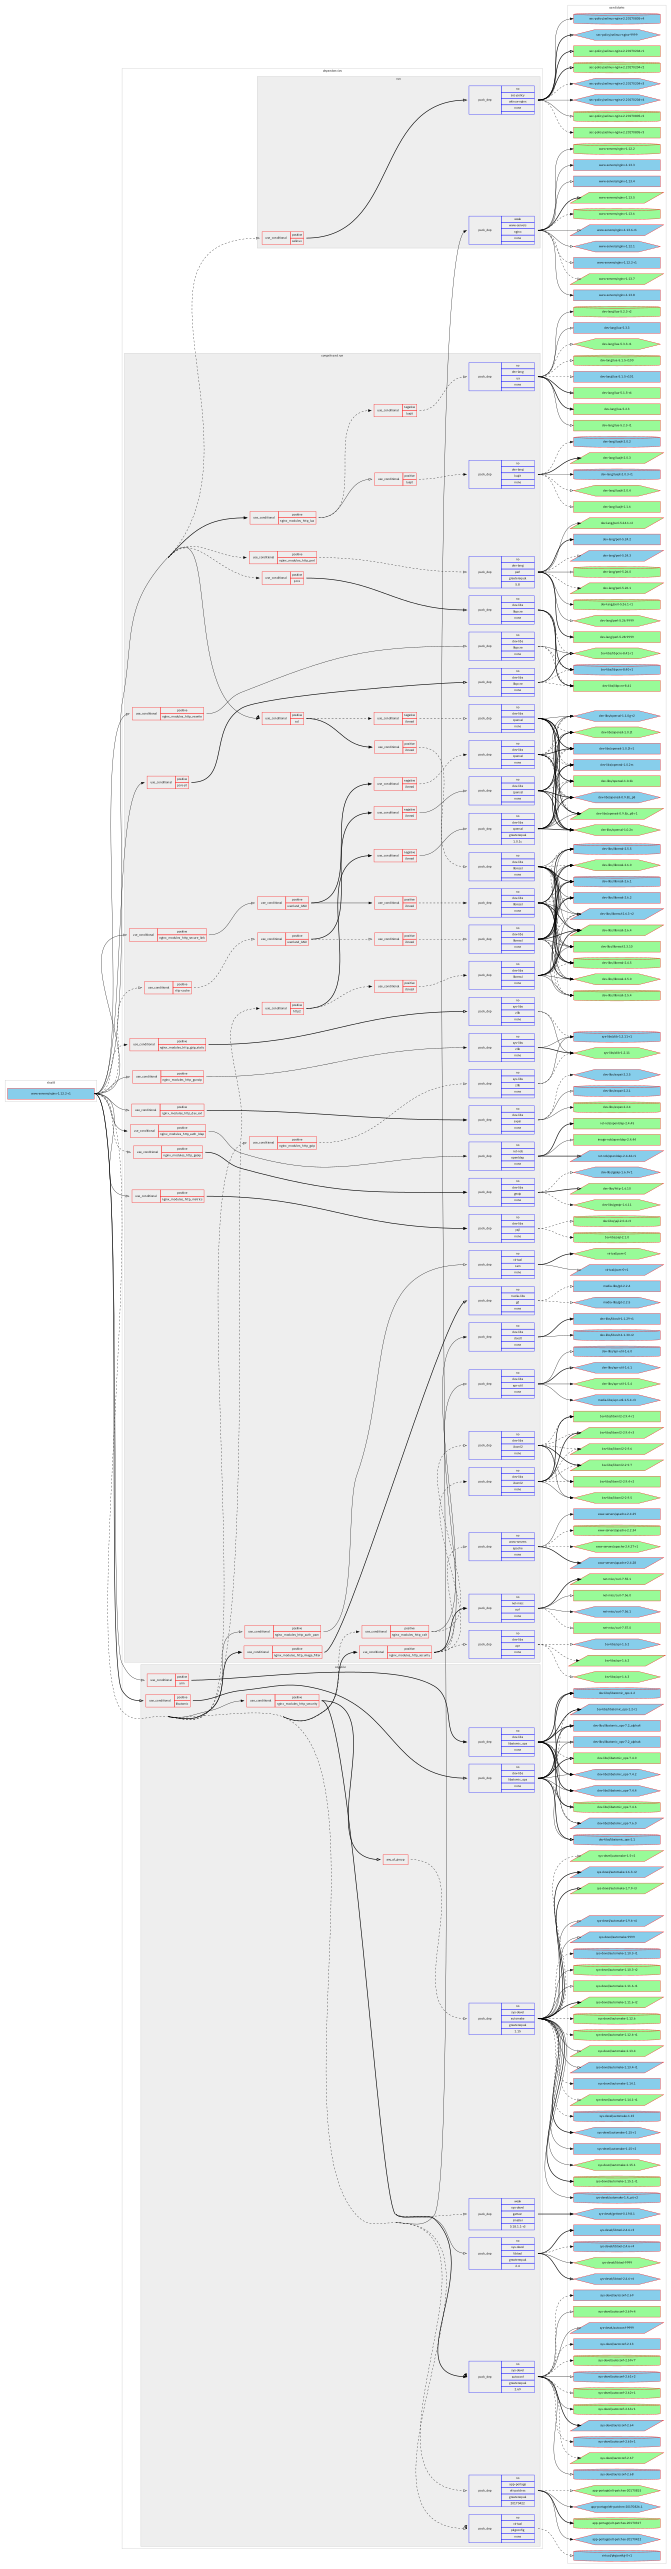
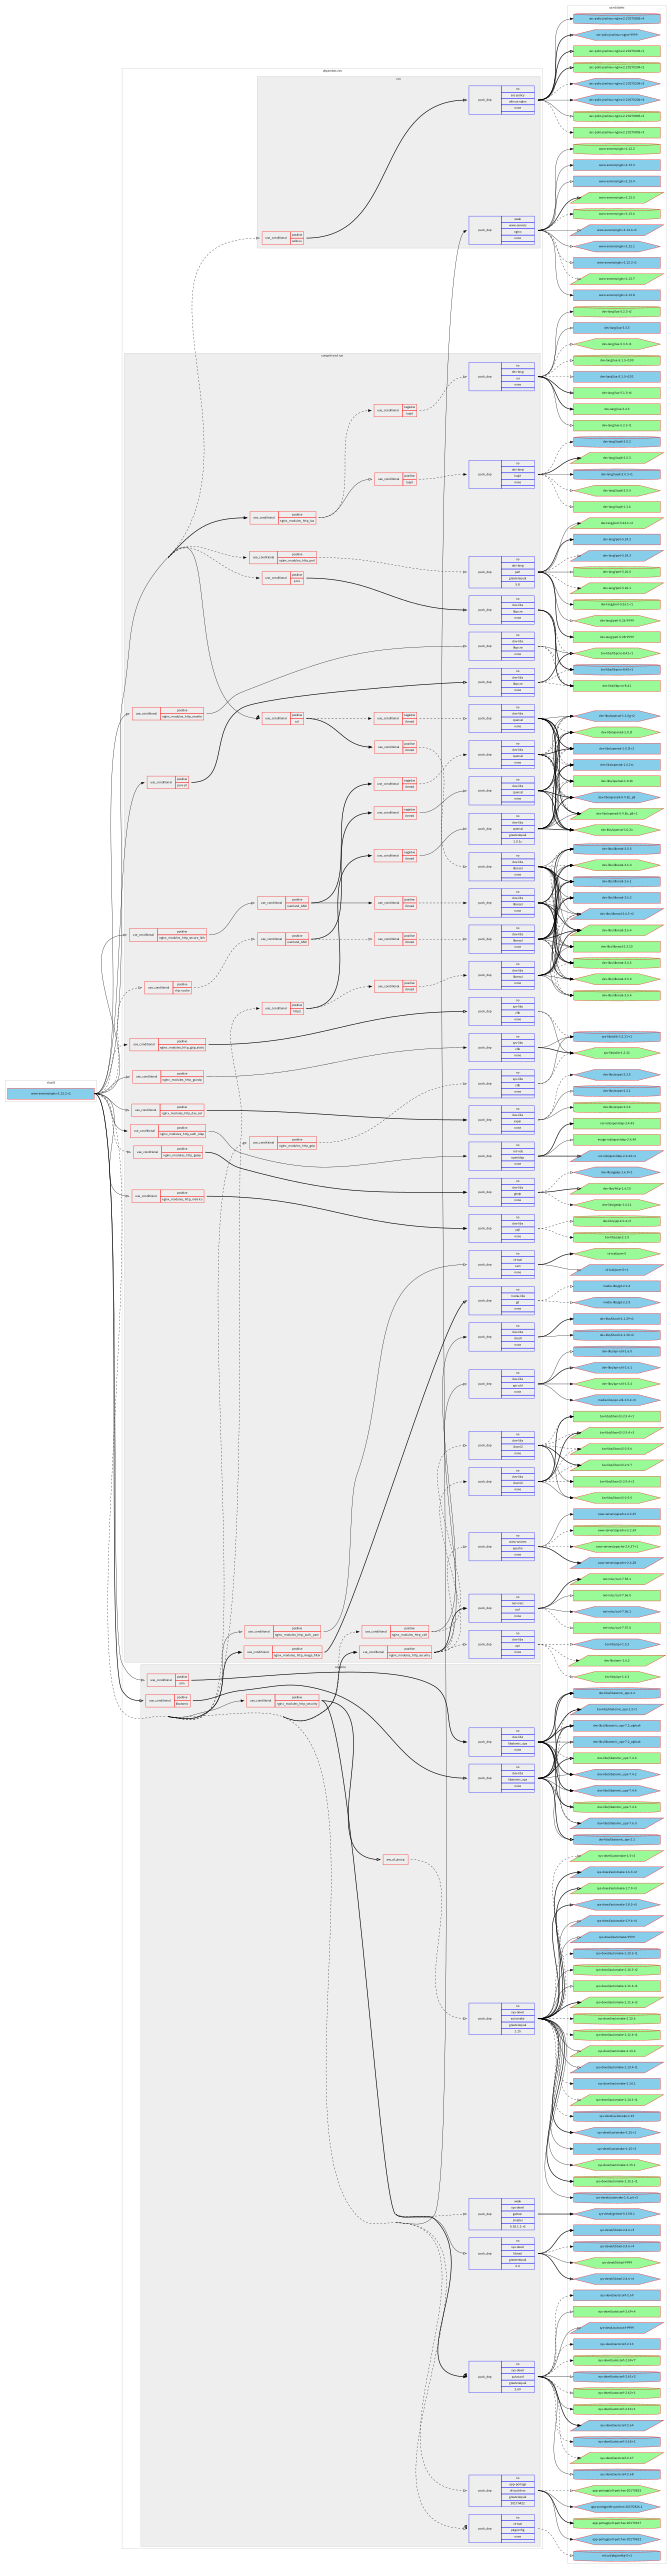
(617, 1661) -> (617, 1661)
none -> (617, 1905)
